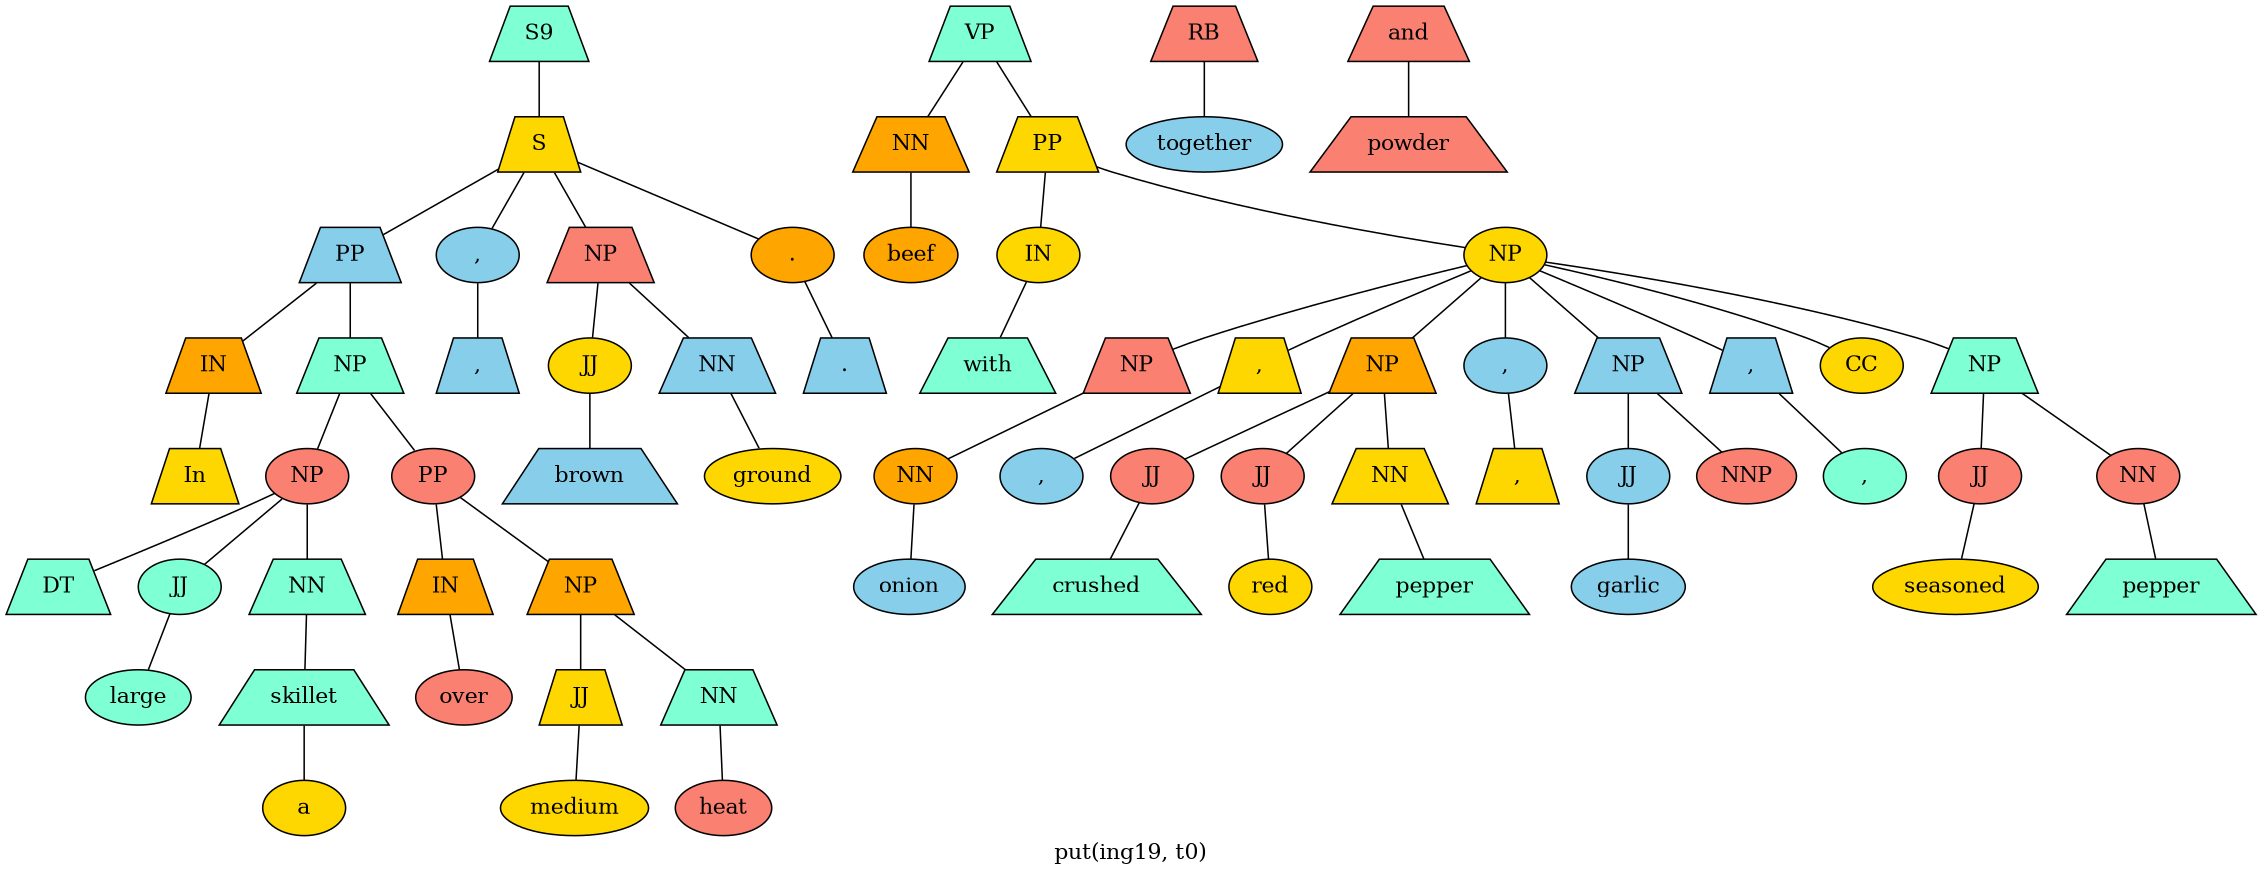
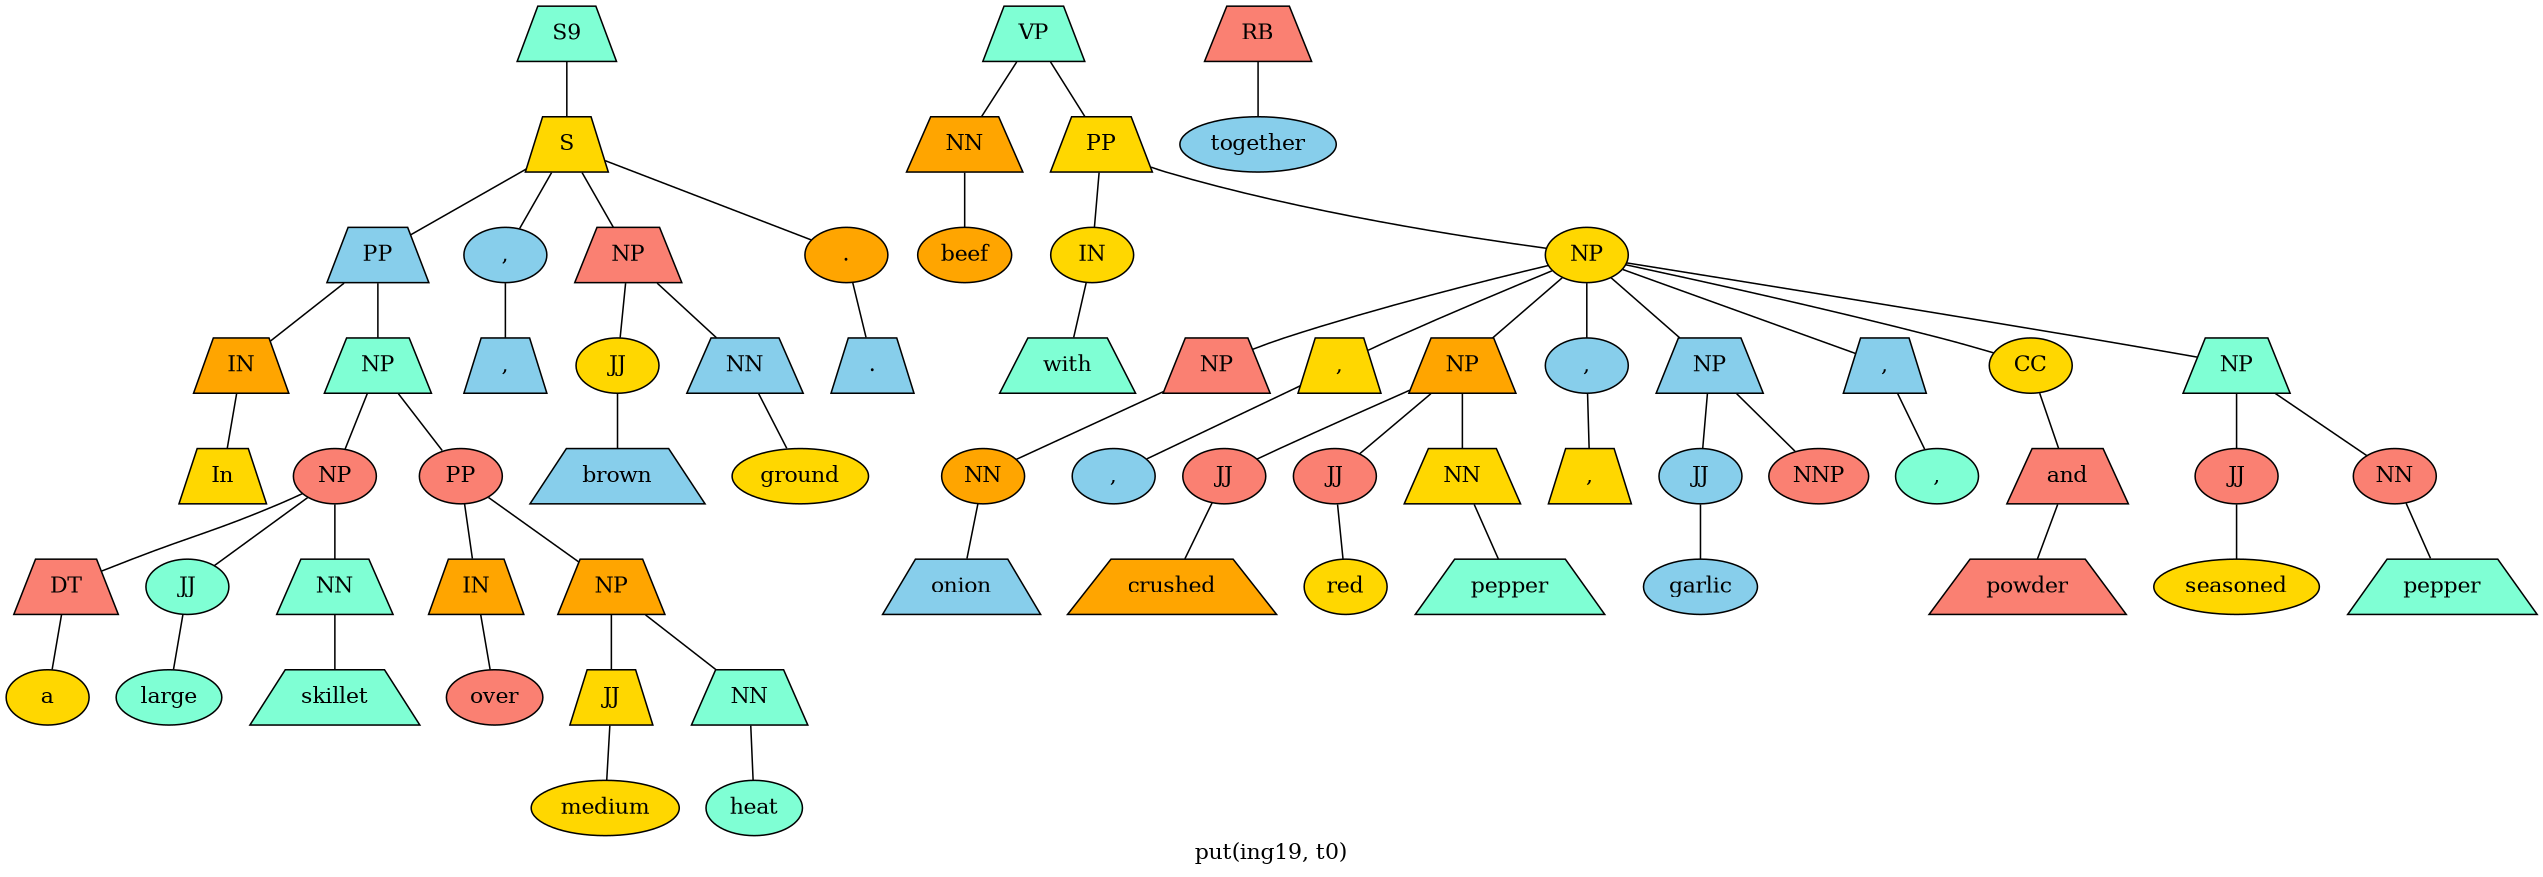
none -> (2049, 421)
(58, 587) -> (66, 587)
(909, 587) -> (962, 587)
(1097, 587) -> (1172, 587)
(304, 753) -> (57, 642)
(724, 808) -> (754, 808)
